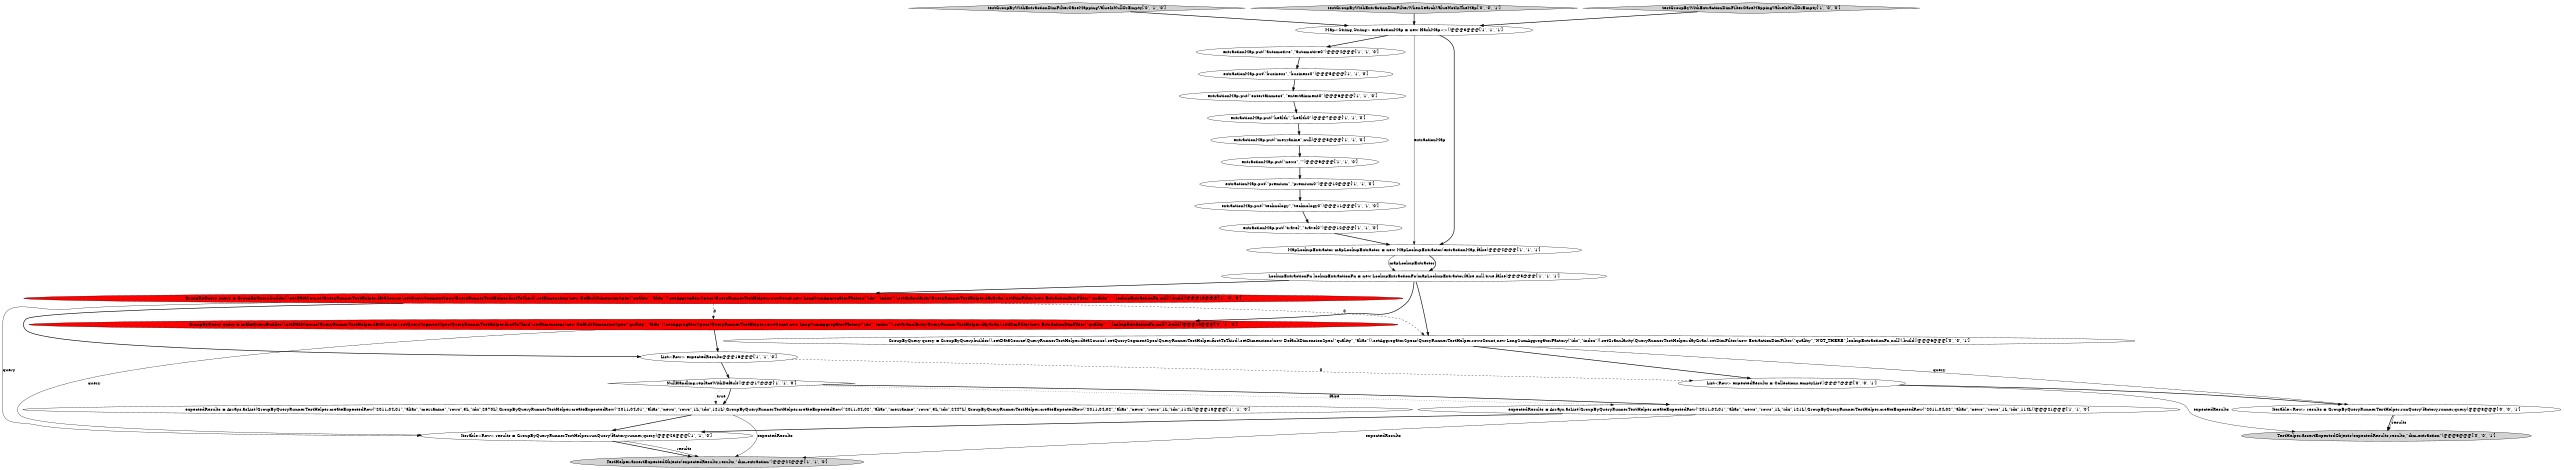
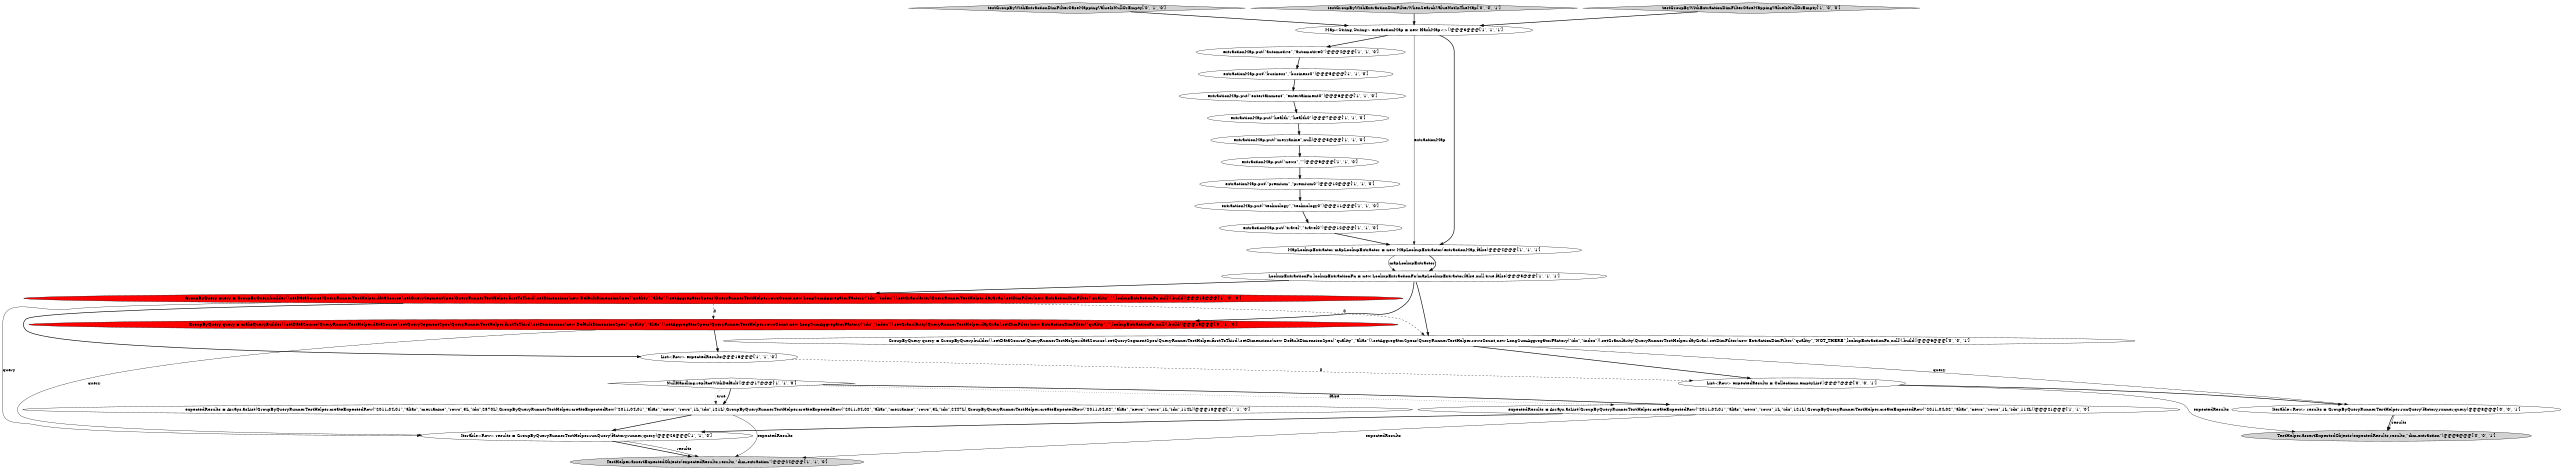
(724, 369) -> none
